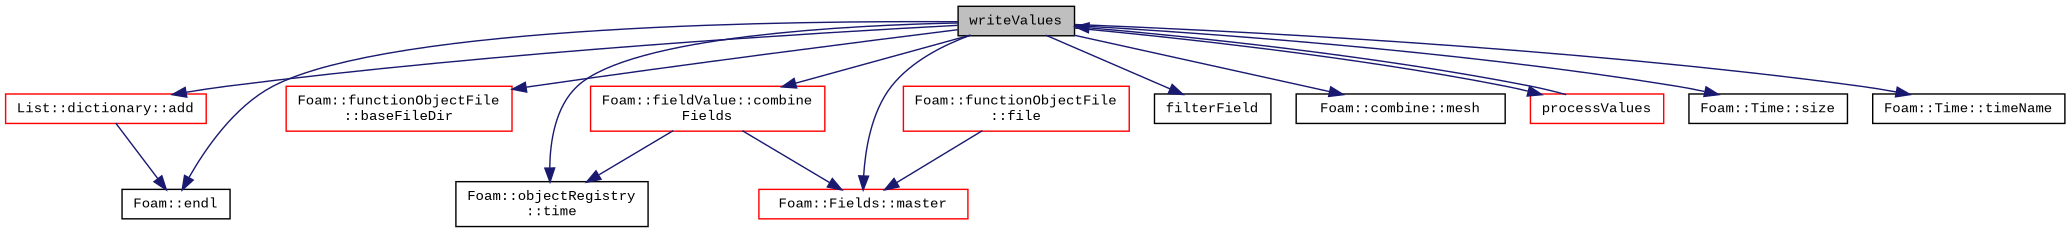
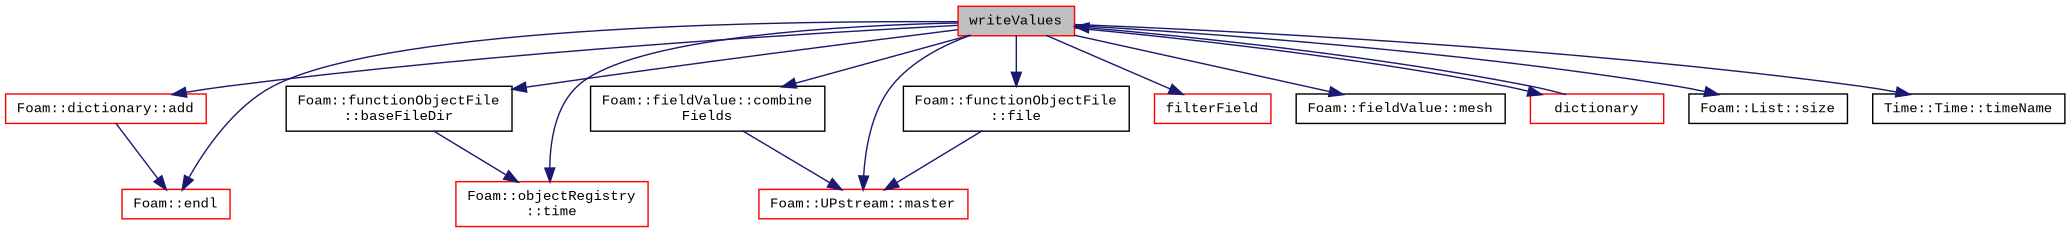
(1016, 21) -> (1016, 21)
none -> (1016, 54)
(106, 109) -> (106, 109)
(399, 109) -> (399, 109)
(708, 109) -> (708, 109)
(1016, 109) -> (1016, 109)
(1213, 109) -> (1213, 109)
(1401, 109) -> (1401, 109)
(1597, 109) -> (1597, 109)
(1768, 109) -> (1768, 109)
(1969, 109) -> (1969, 109)
(636, 153) -> (469, 153)
(176, 204) -> (176, 204)
(552, 204) -> (552, 204)
(863, 204) -> (863, 204)
